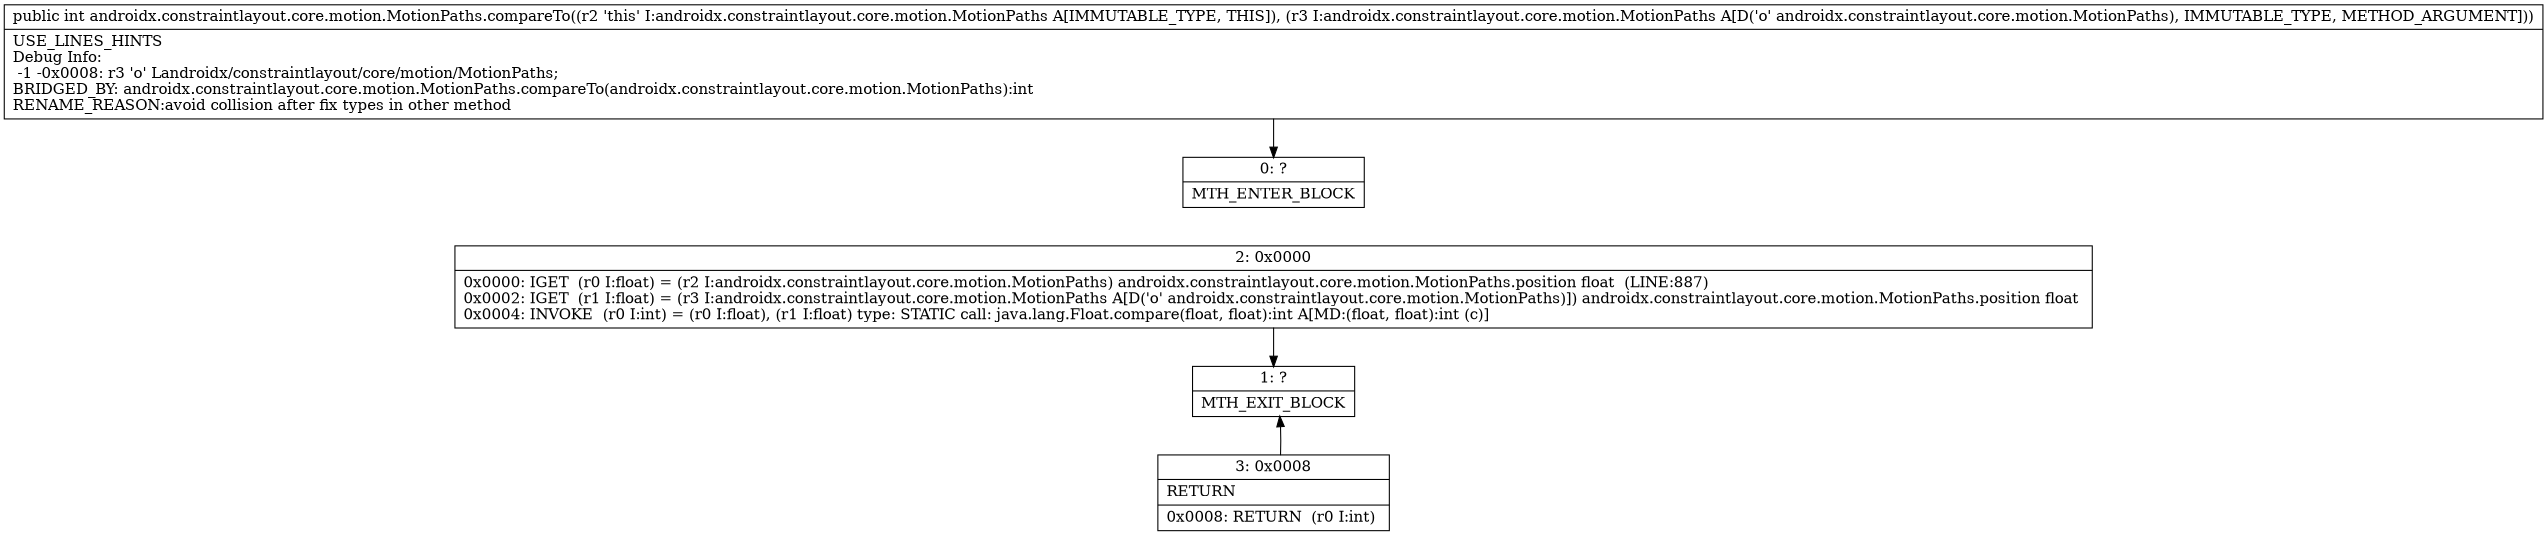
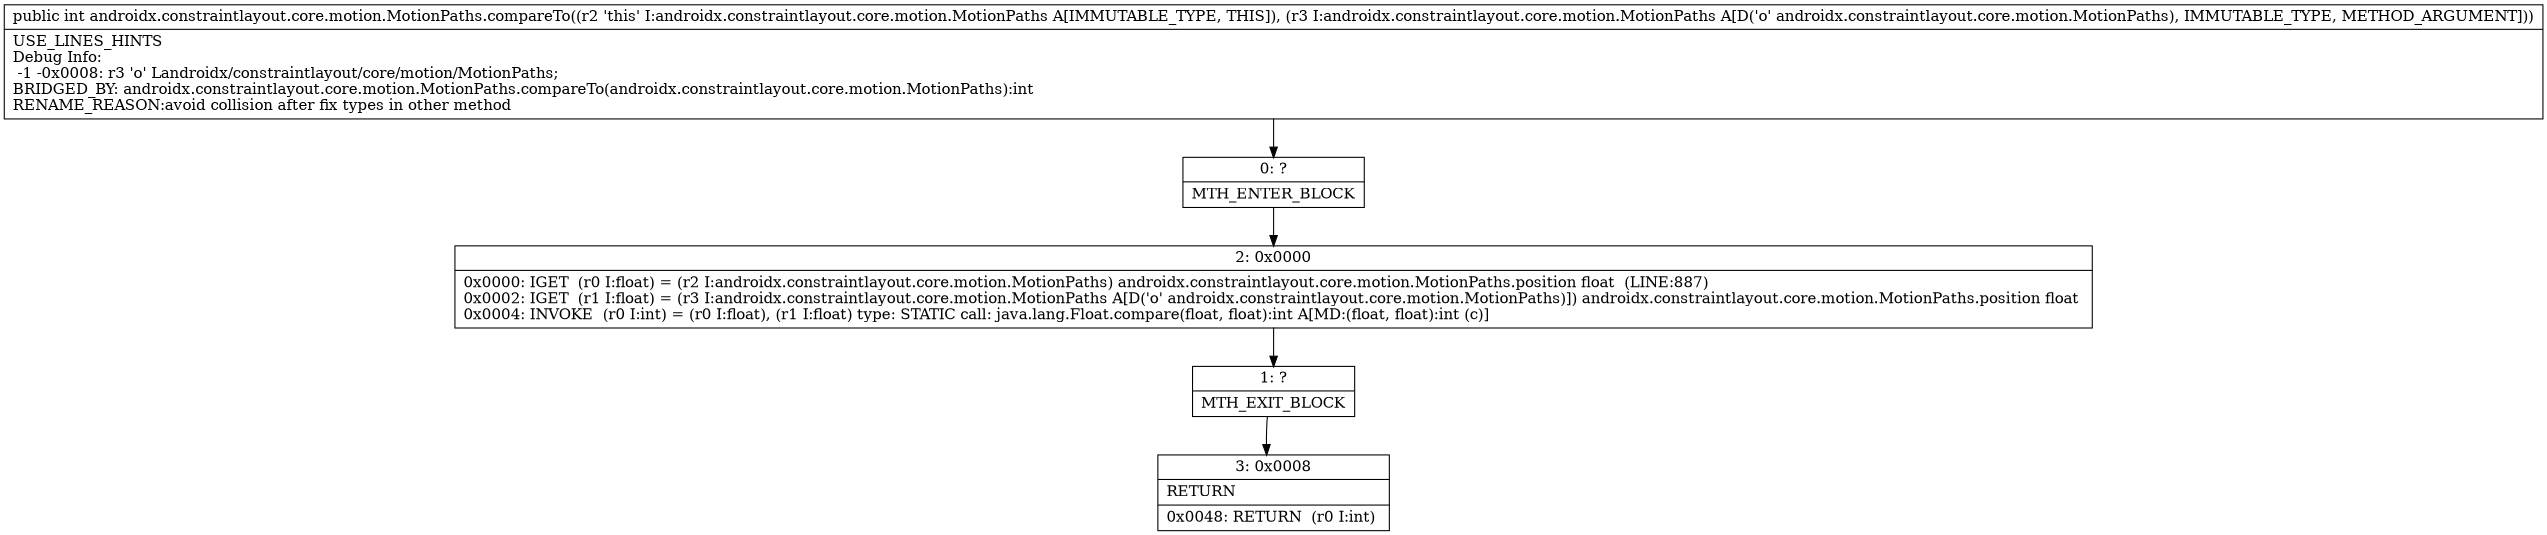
none -> (1274, 221)
(1281, 441) -> (1267, 430)
(1274, 517) -> (1274, 517)
